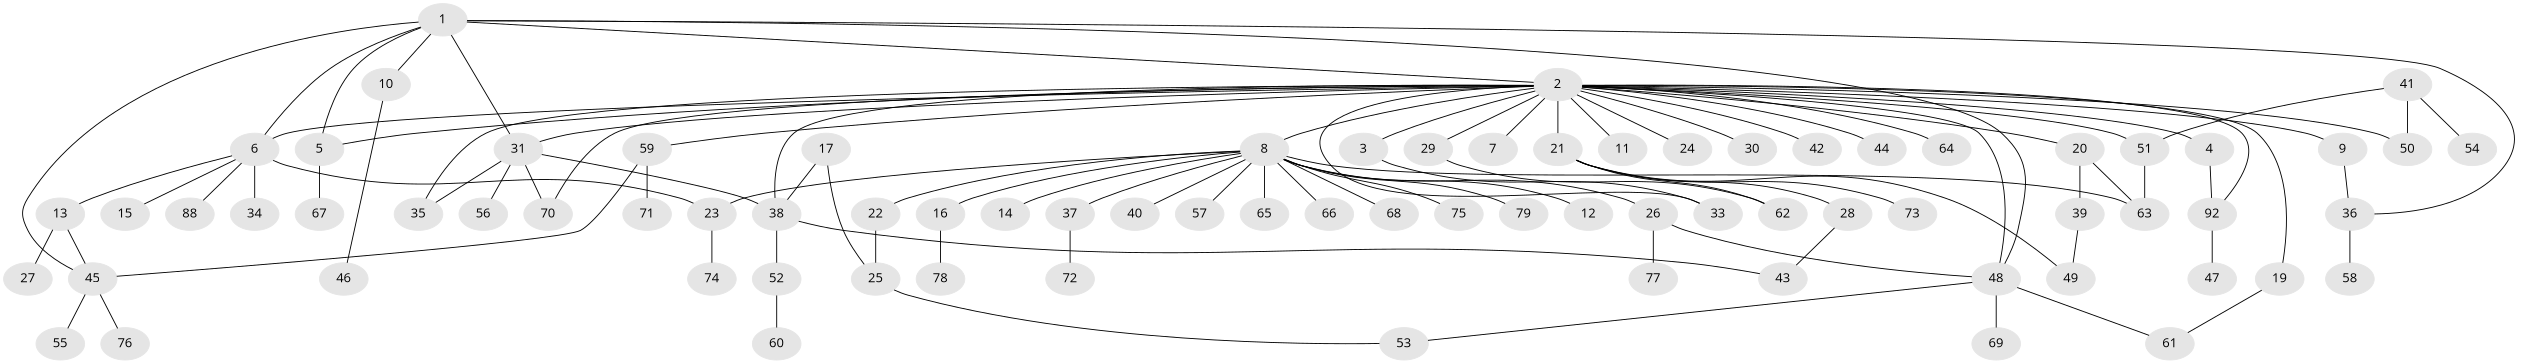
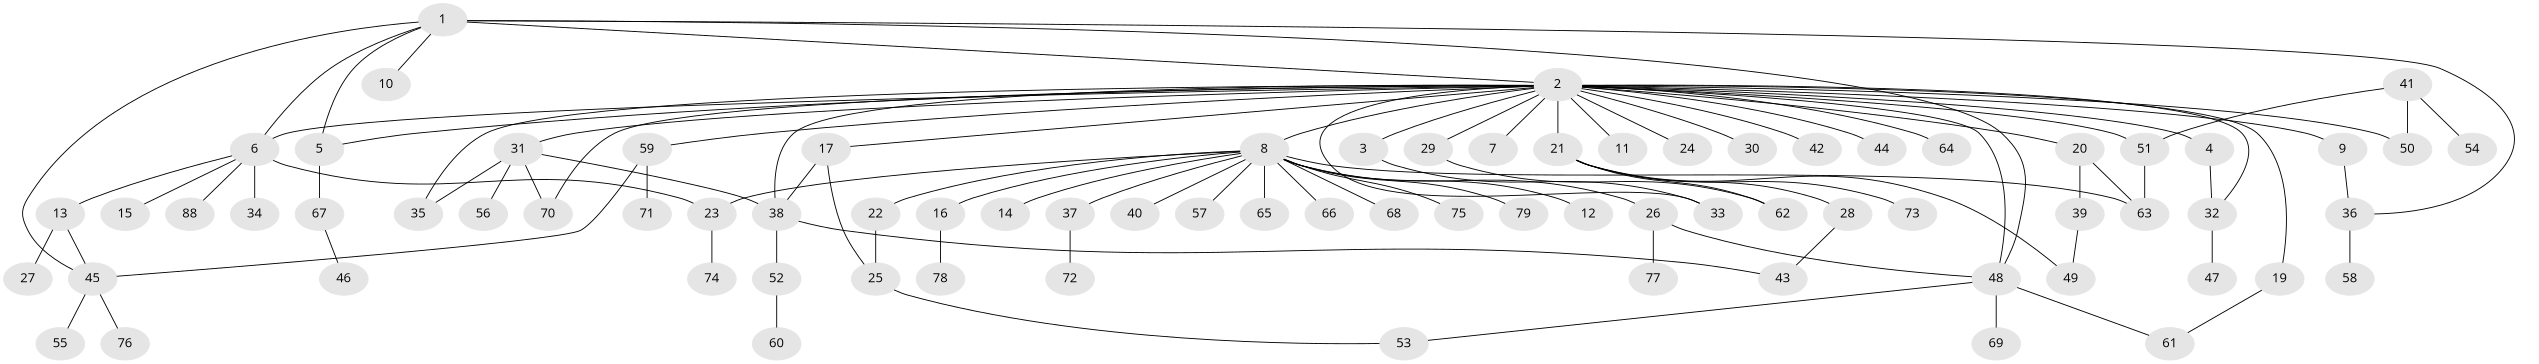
(481, 85) -> none
none -> (1192, 117)
(364, 186) -> (332, 246)
(2212, 214) -> (2212, 214)
